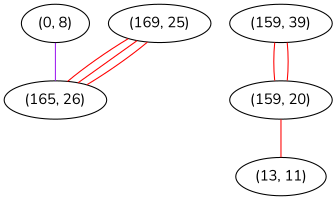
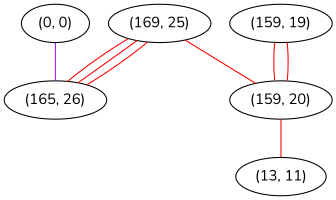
(55, 23) -> (55, 23)
(281, 23) -> (281, 23)
none -> (220, 62)
